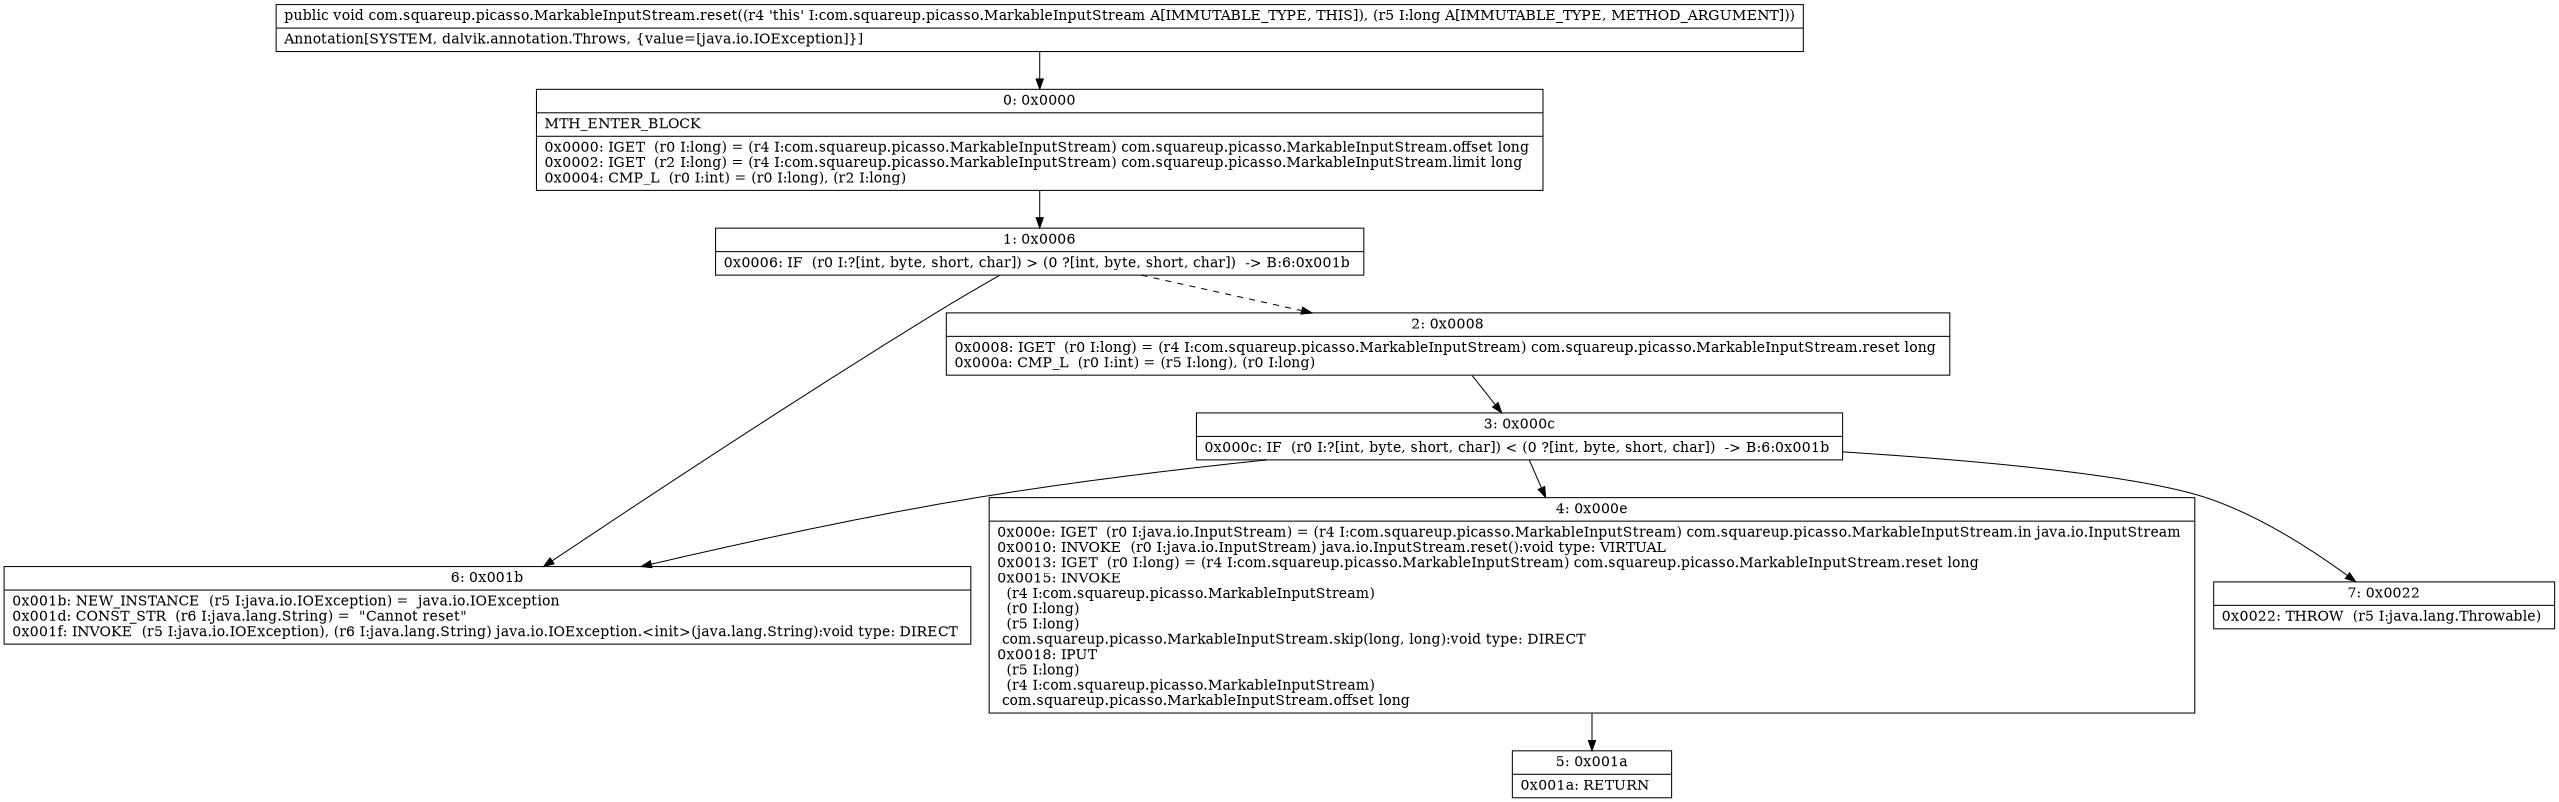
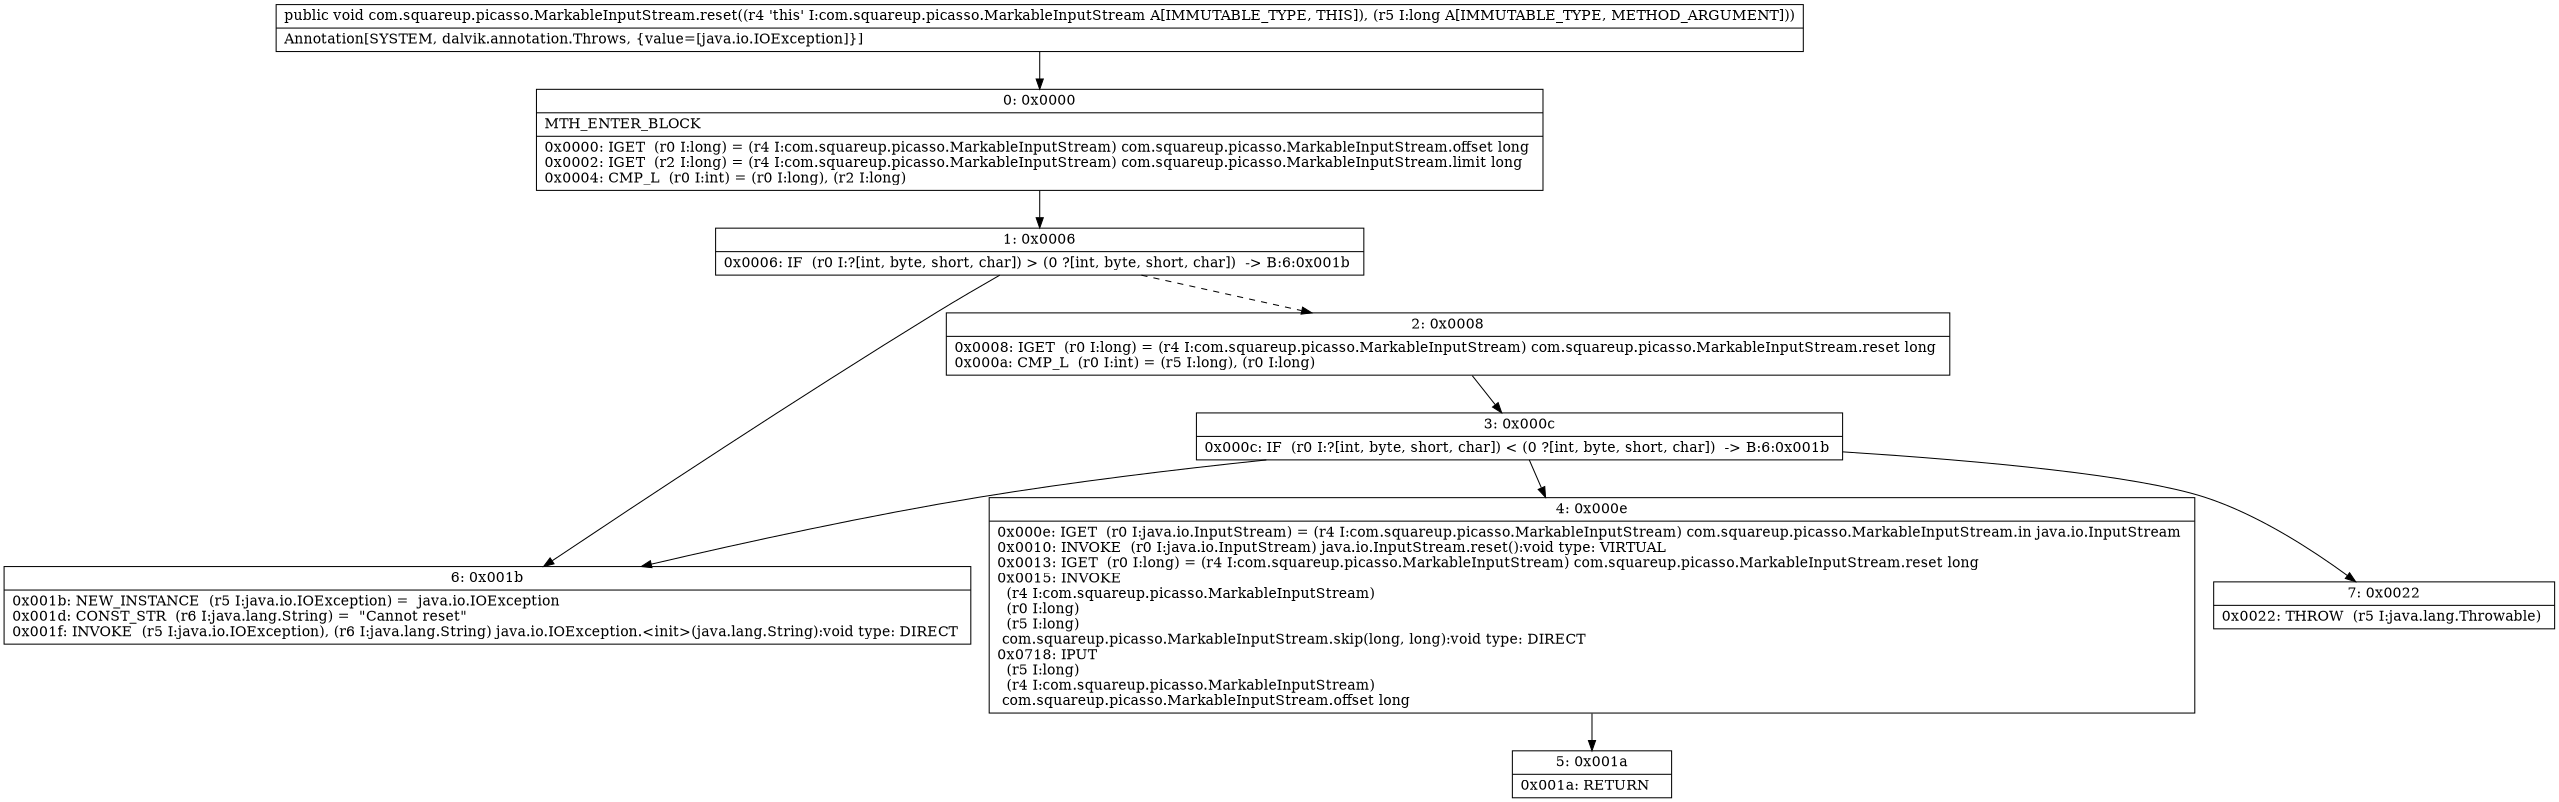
(1052, 655) -> (1052, 655)
